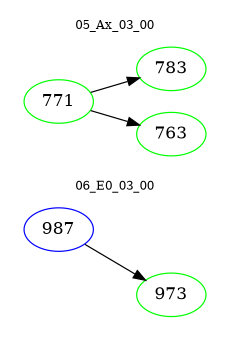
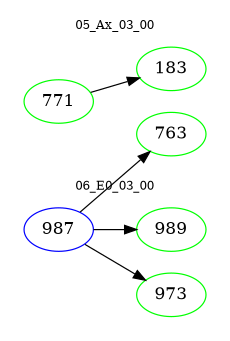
(171, 69) -> (171, 69)
(109, 116) -> (110, 186)
none -> (171, 230)
